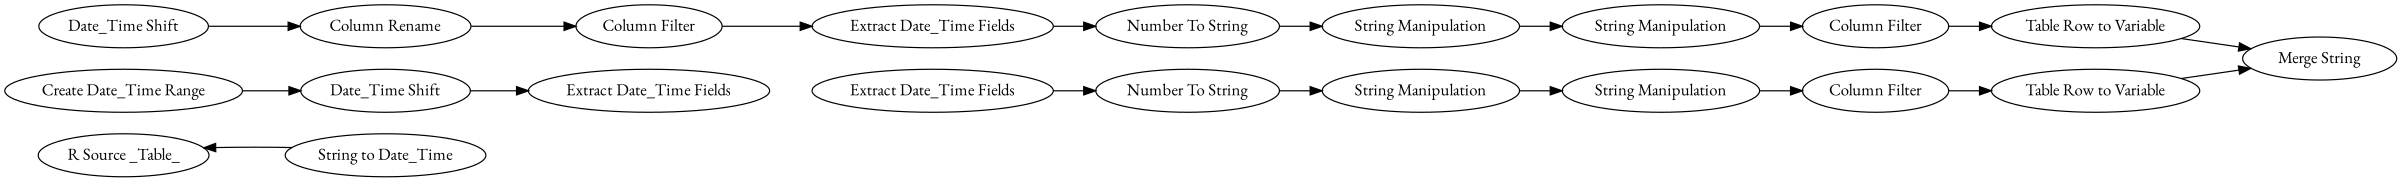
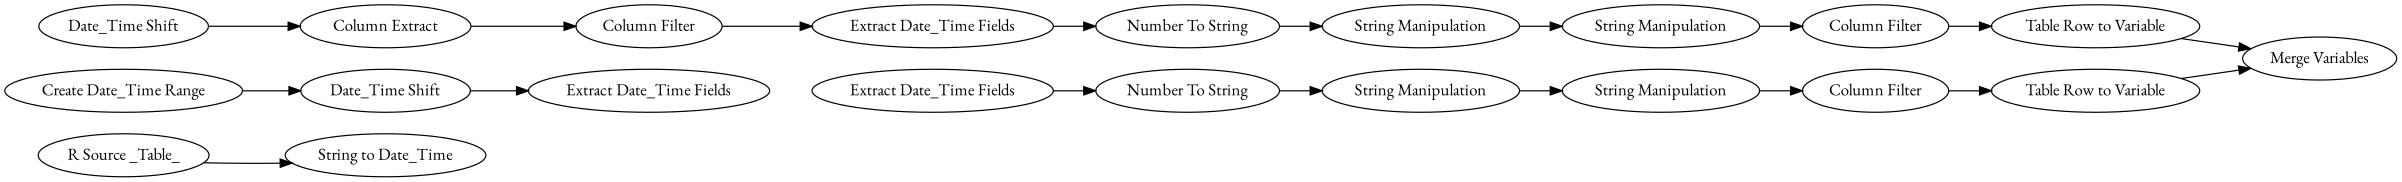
(386, 26) -> (386, 26)
(2320, 59) -> (2320, 59)
(254, 147) -> (242, 163)
